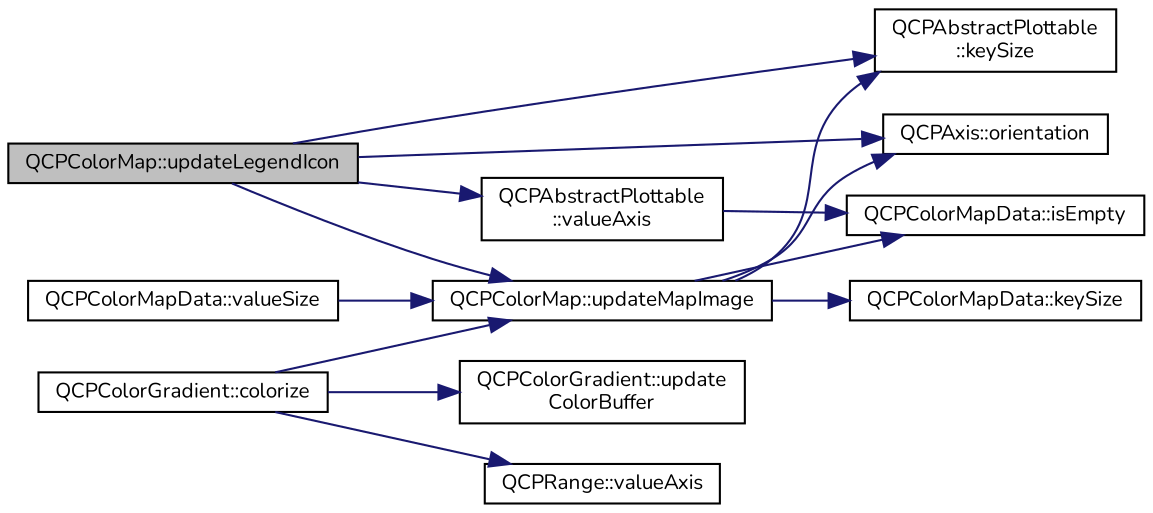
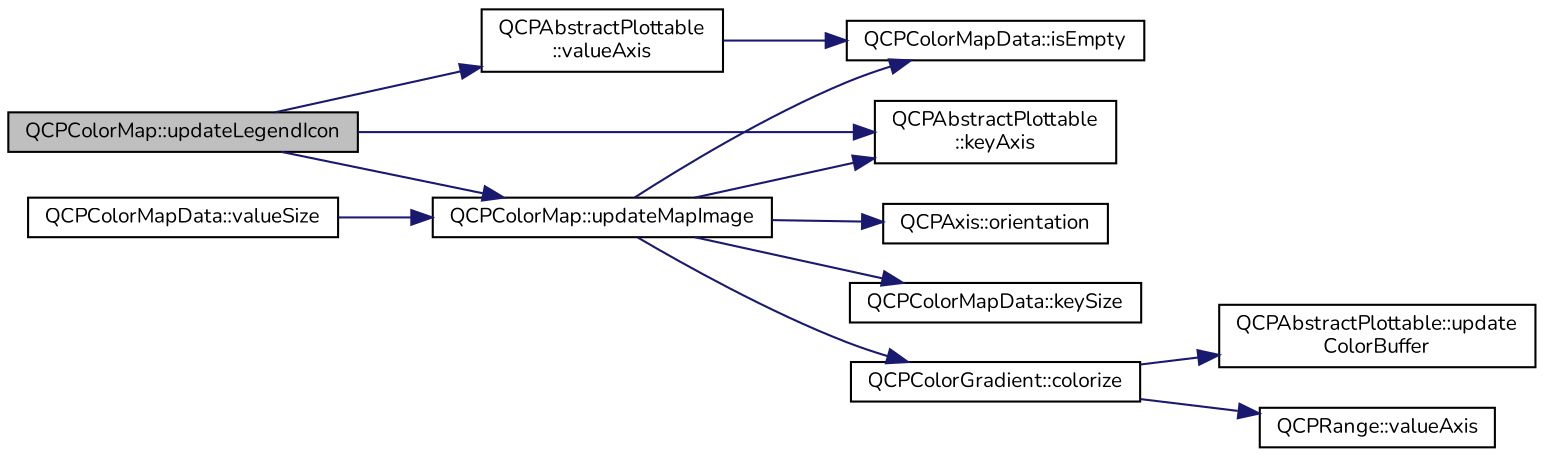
(996, 41) -> (996, 132)
(610, 148) -> none
(382, 349) -> (760, 304)
(602, 392) -> (1377, 336)
